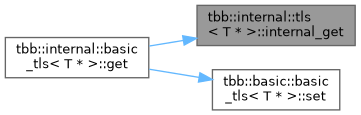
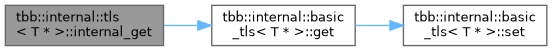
(166, 43) -> (181, 25)
(276, 90) -> (475, 25)
